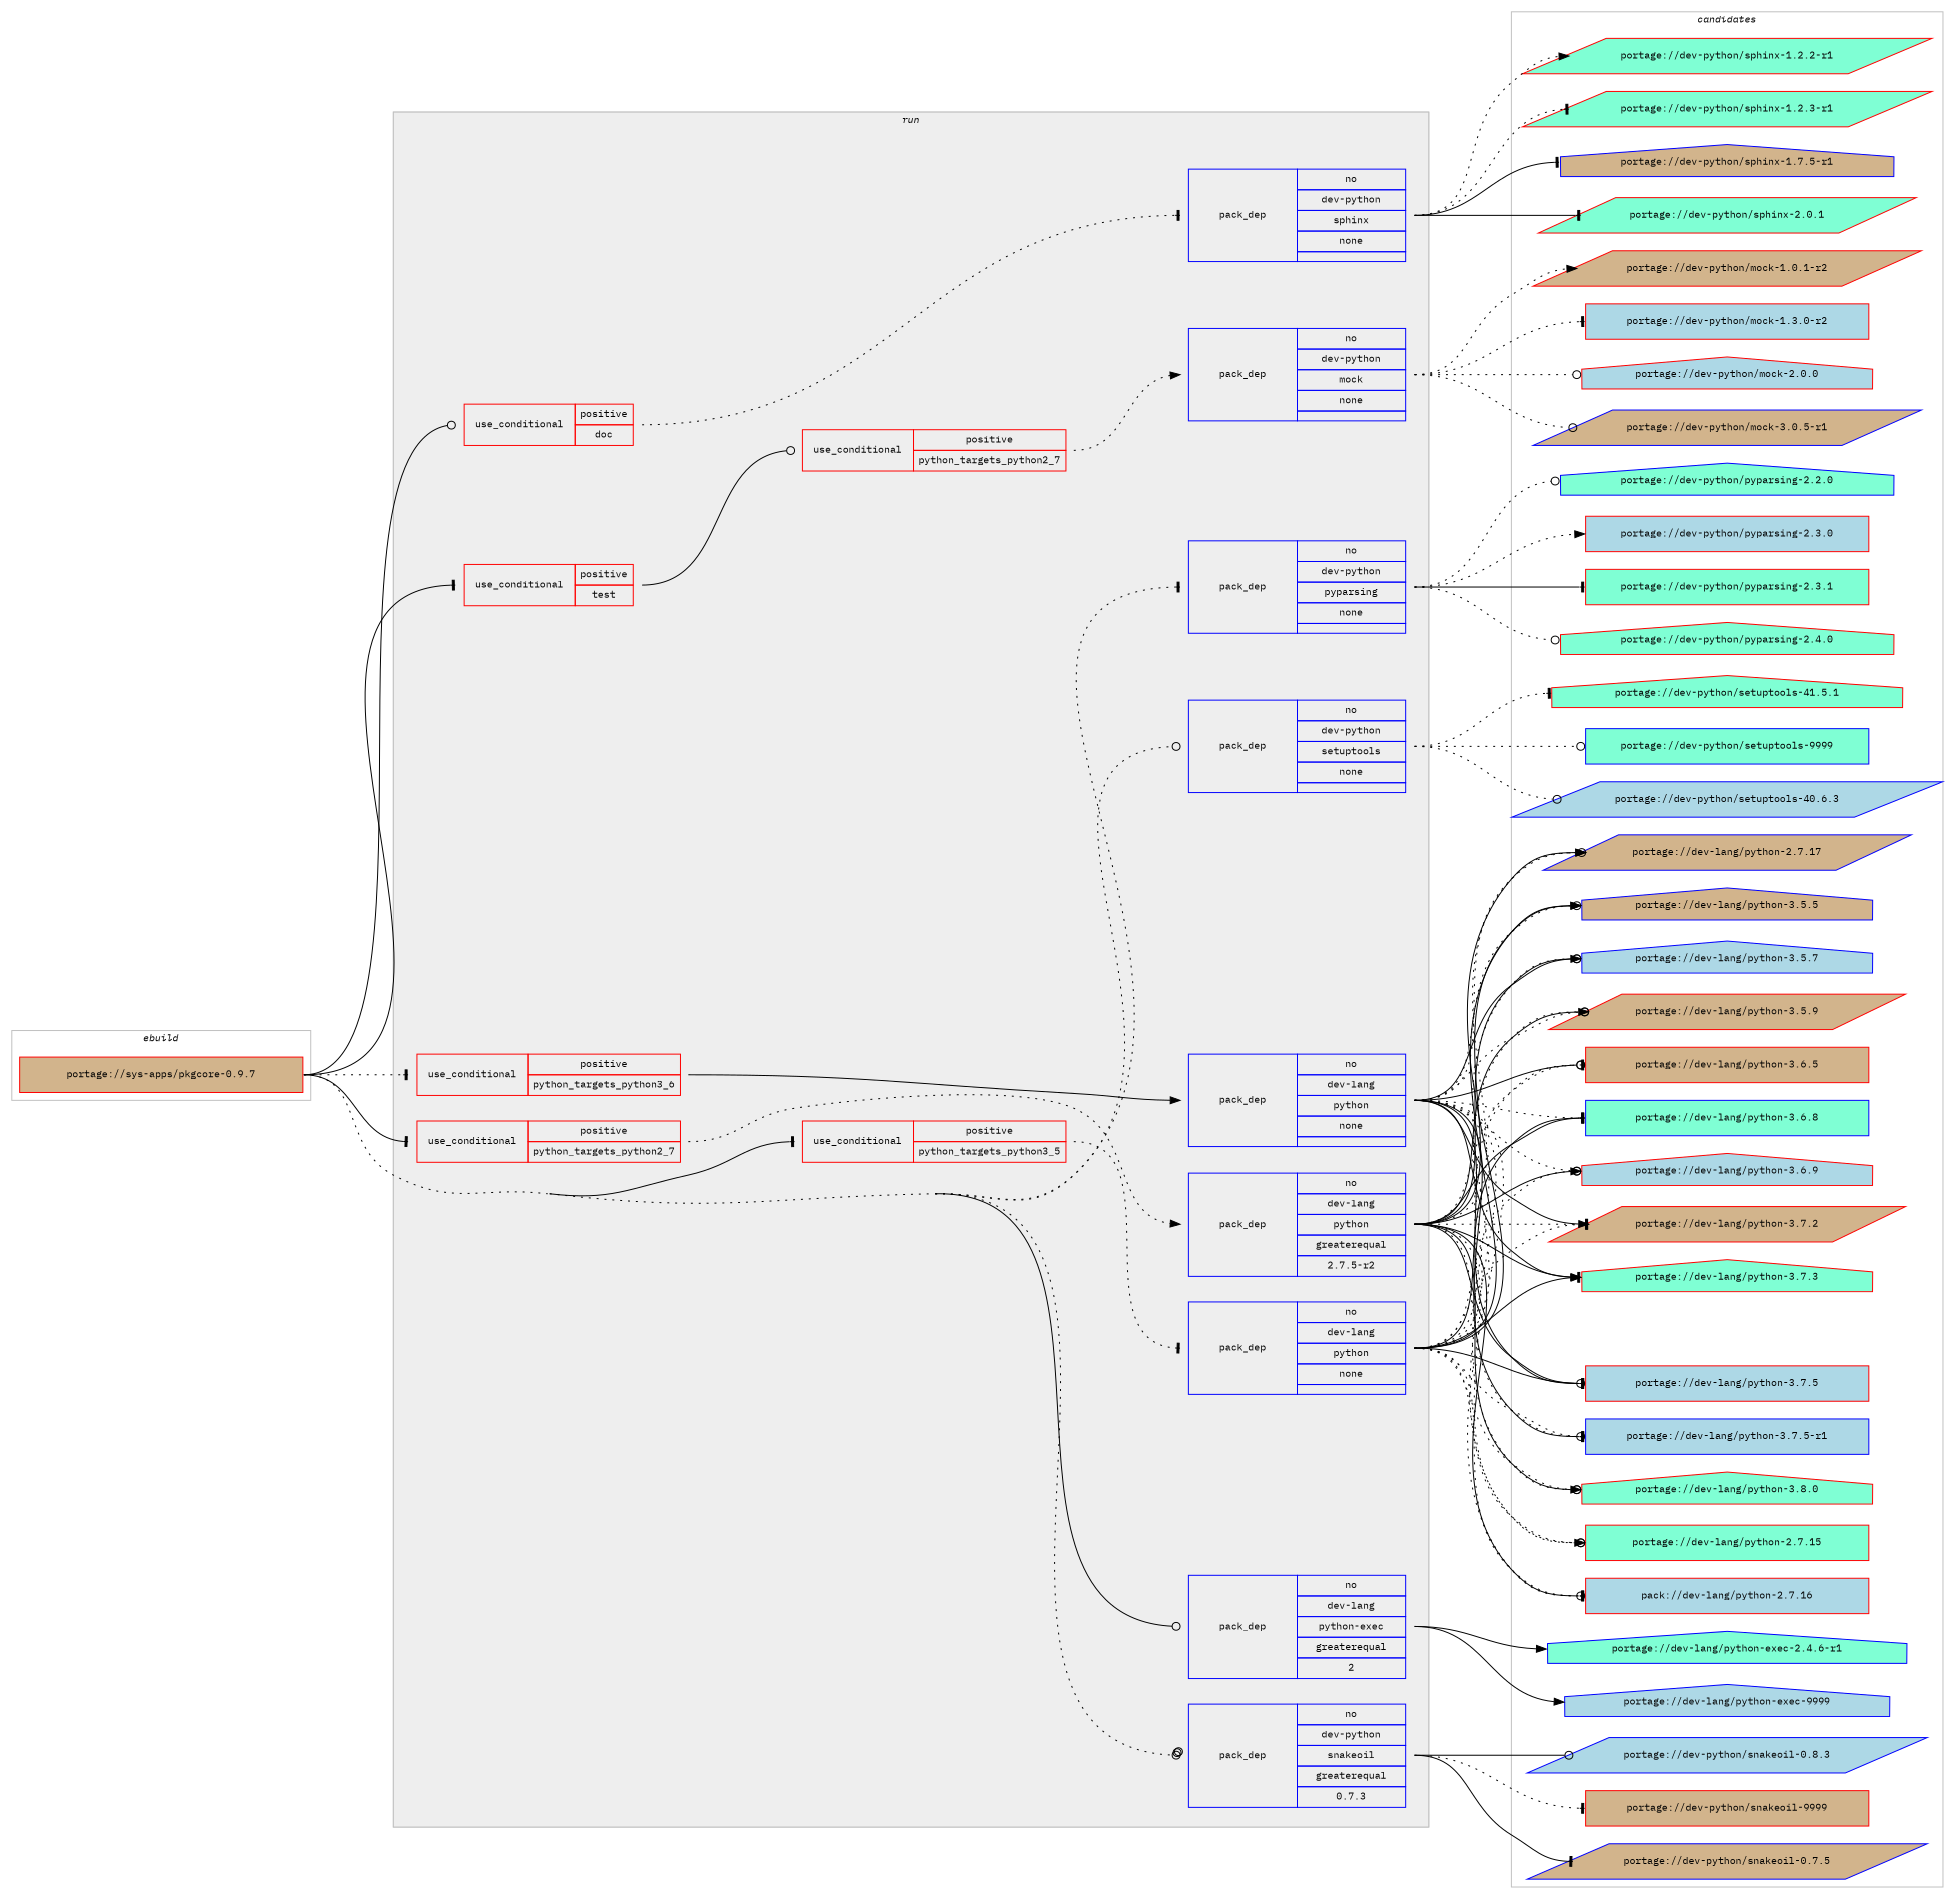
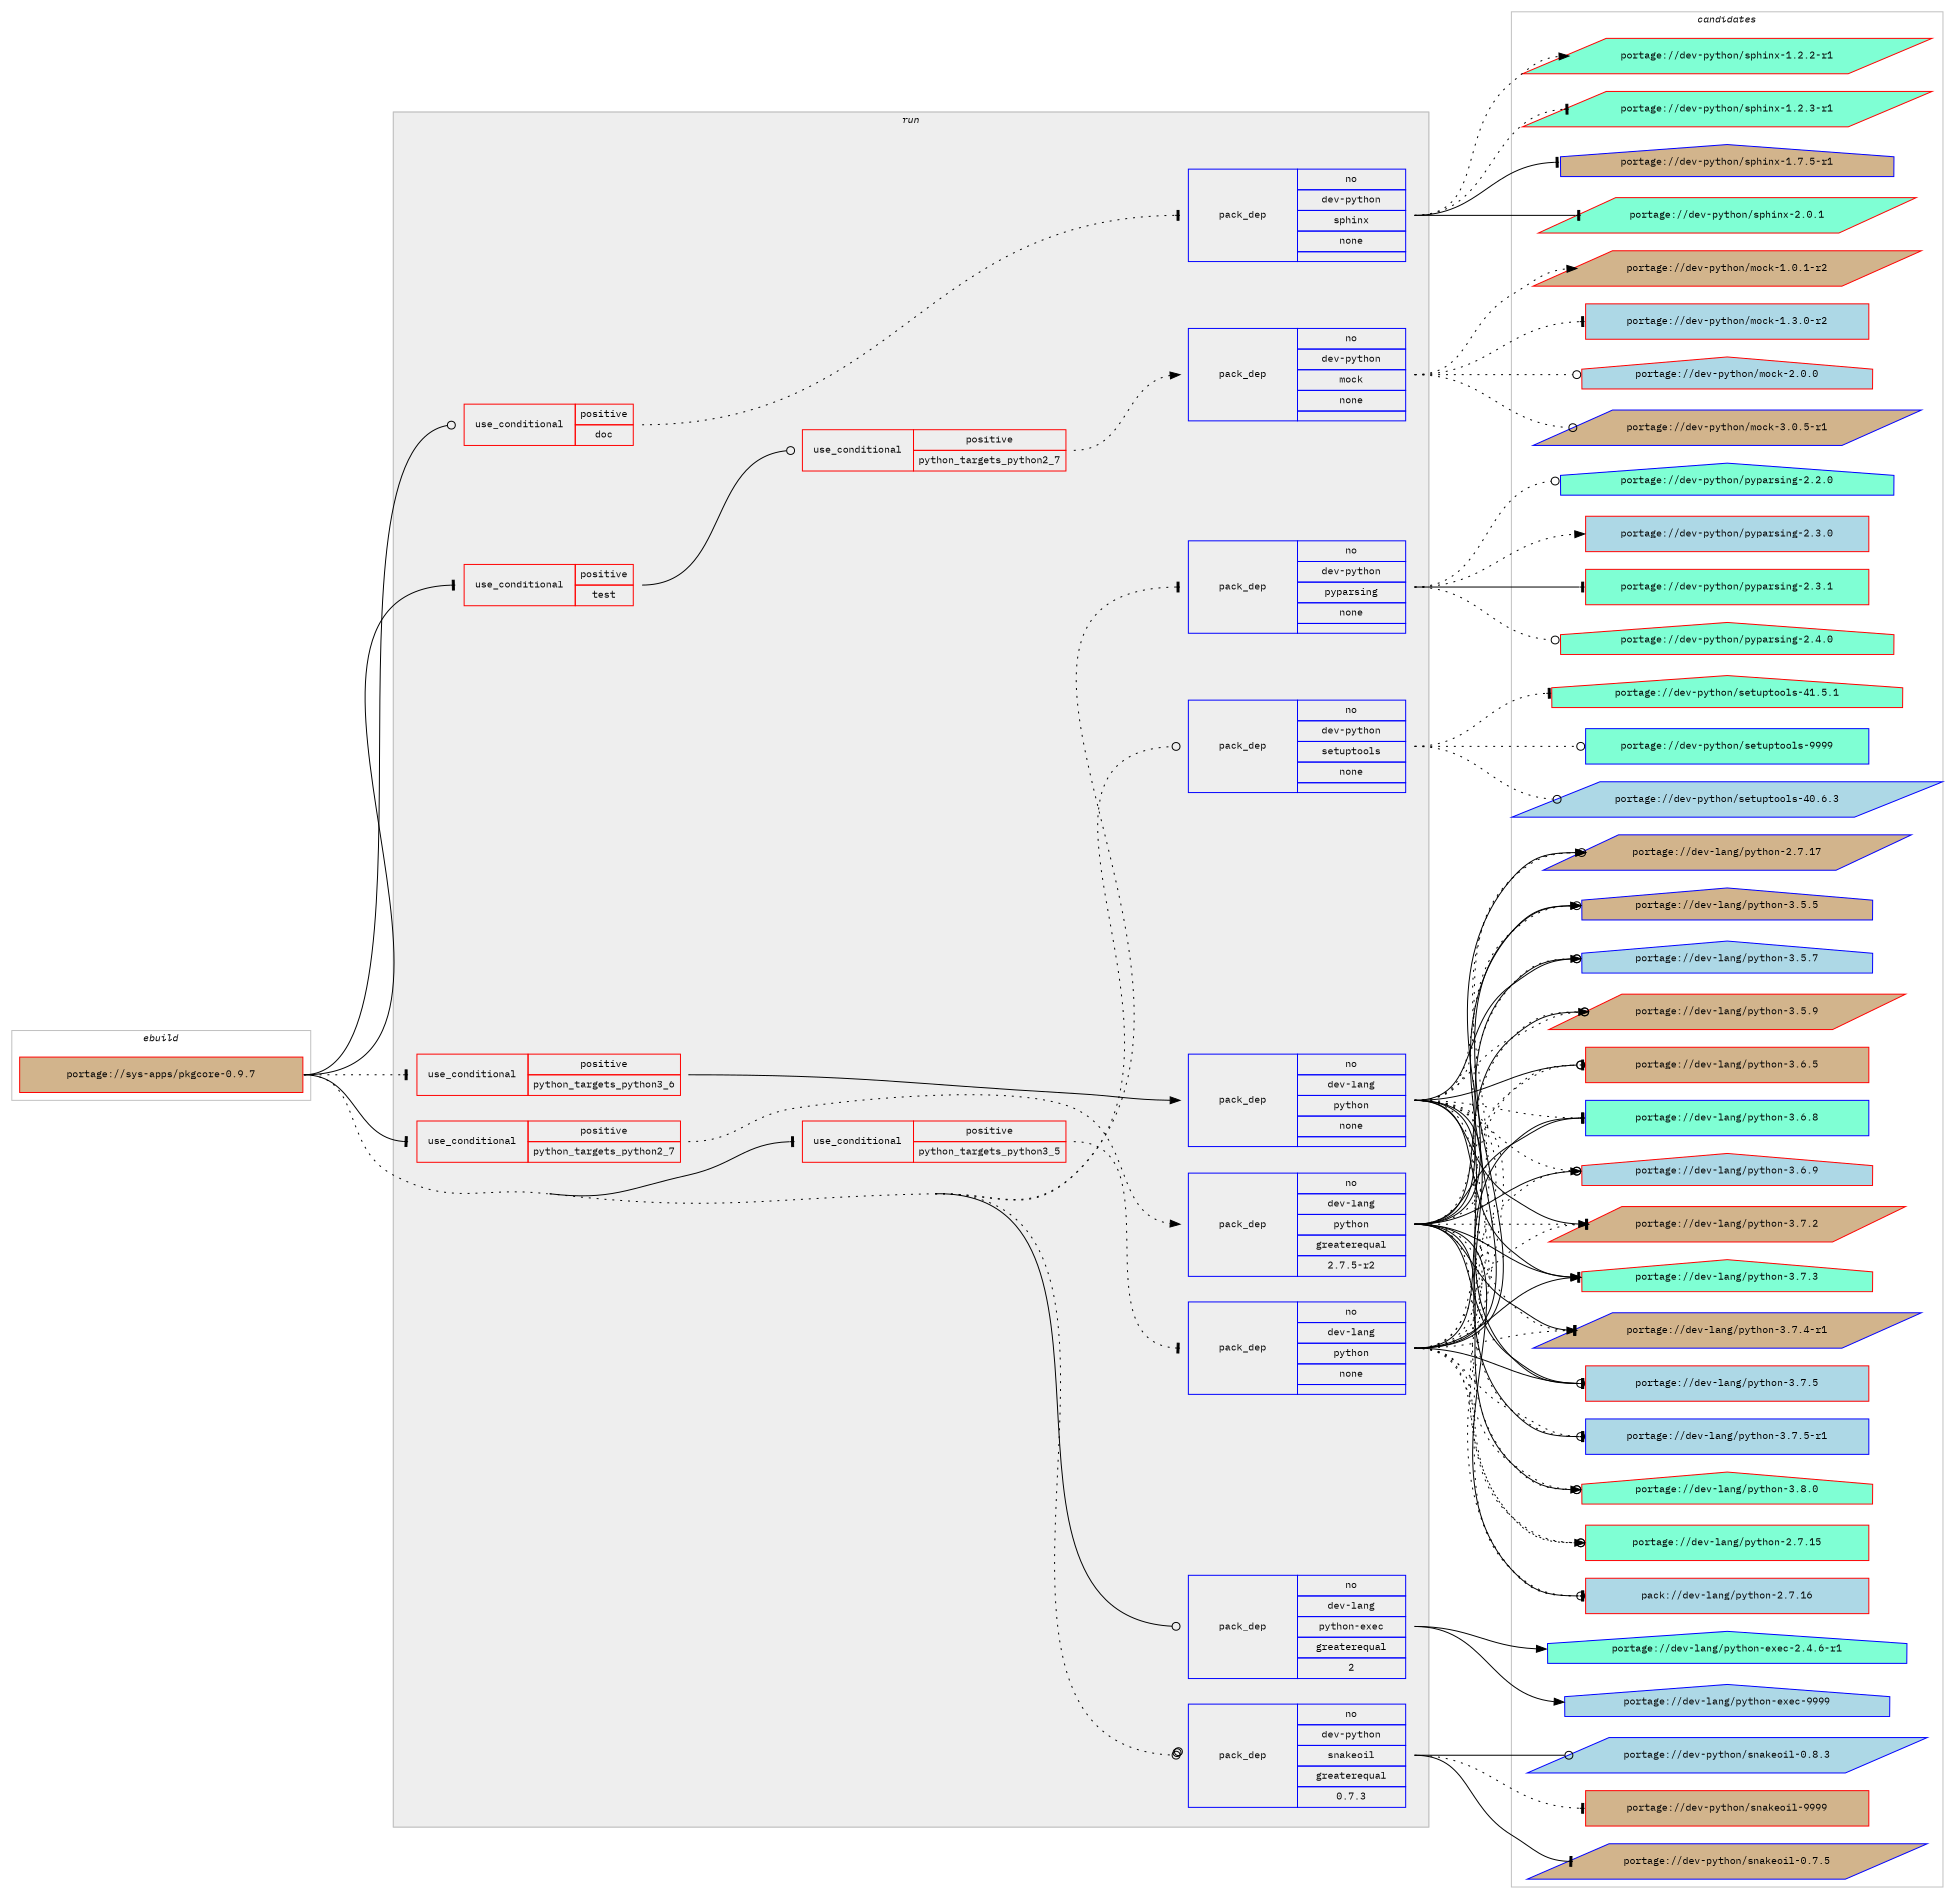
none -> (1727, 1330)
